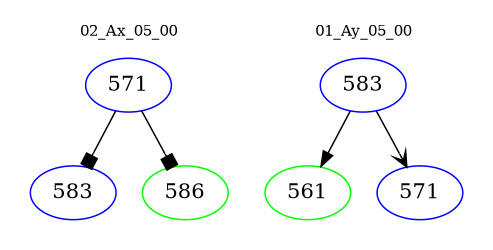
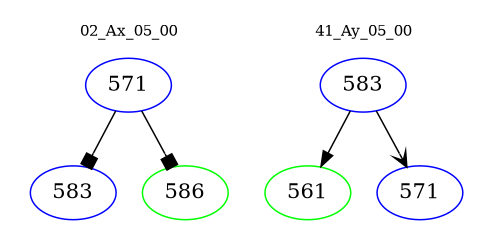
(364, 32) -> (364, 32)
